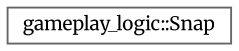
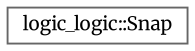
(119, 26) -> (98, 26)
